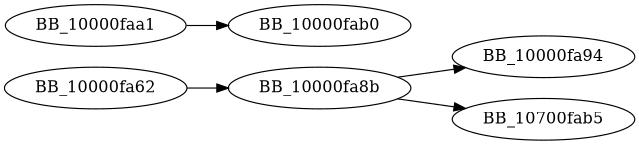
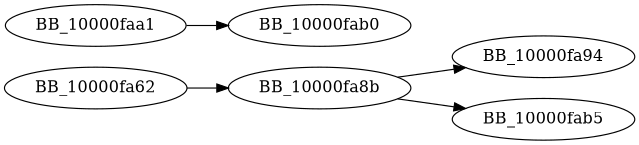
(544, 119) -> (544, 119)
